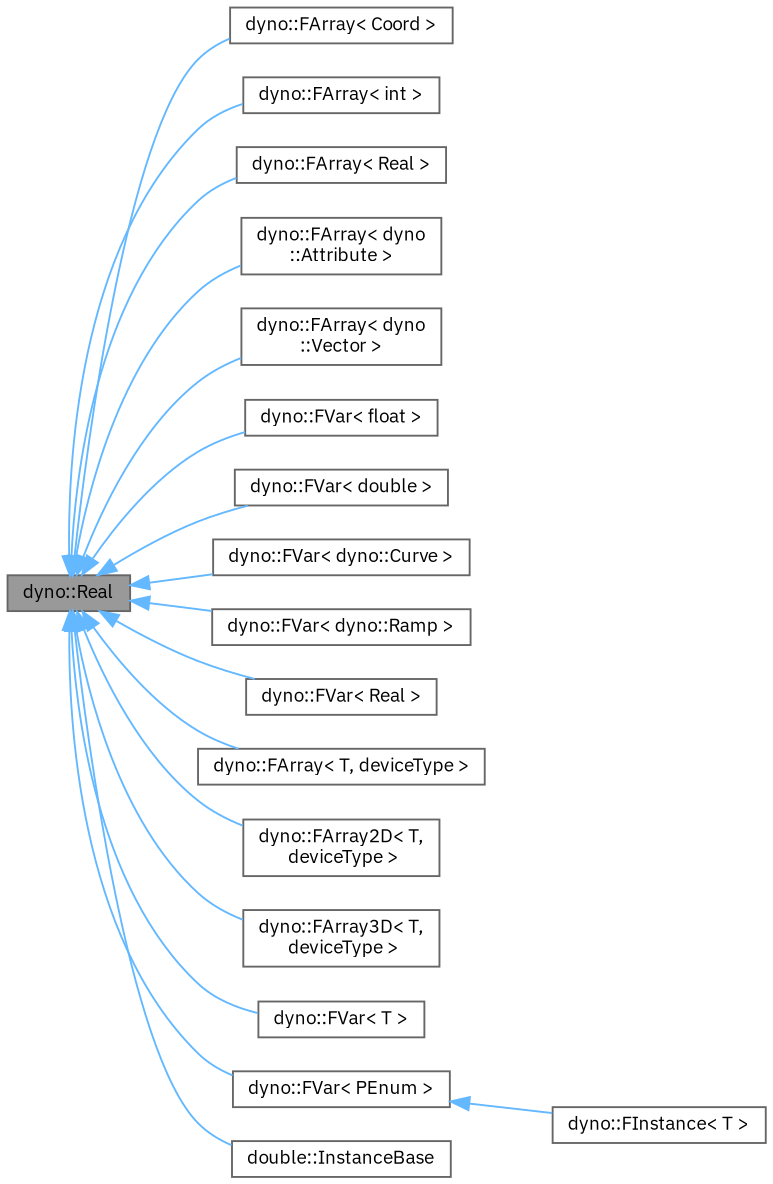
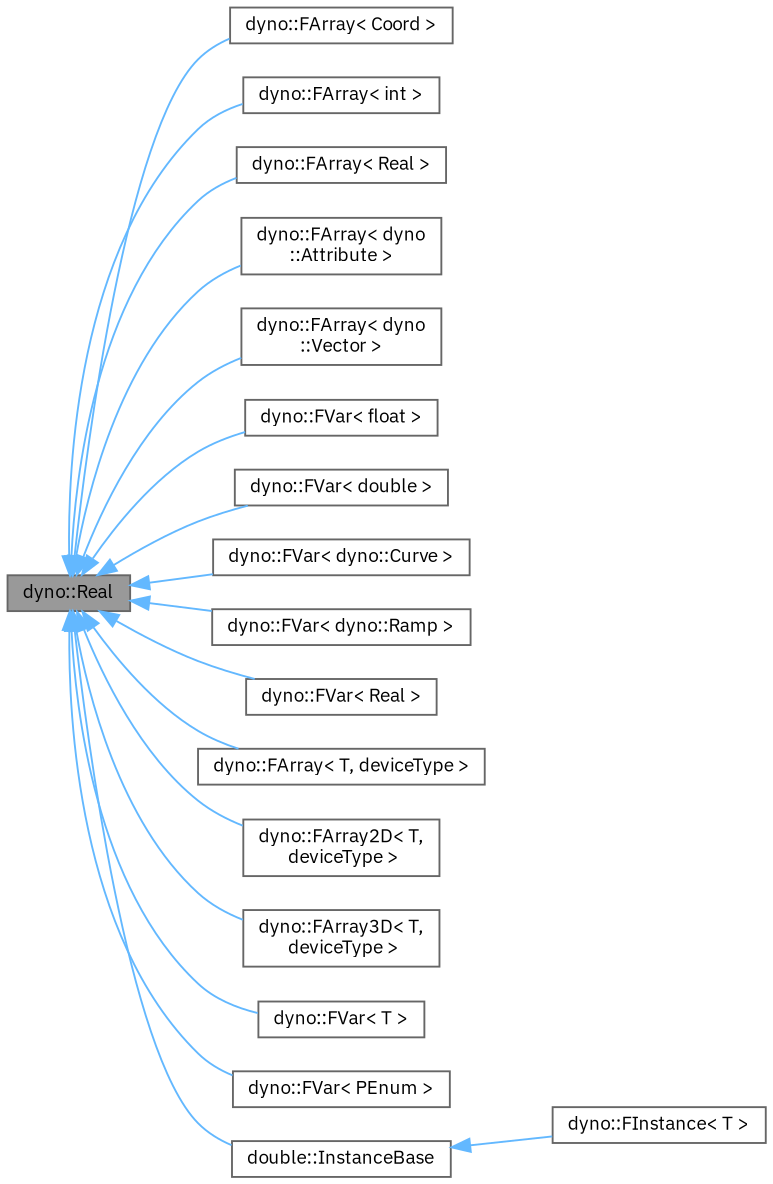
(511, 1108) -> (512, 1141)
